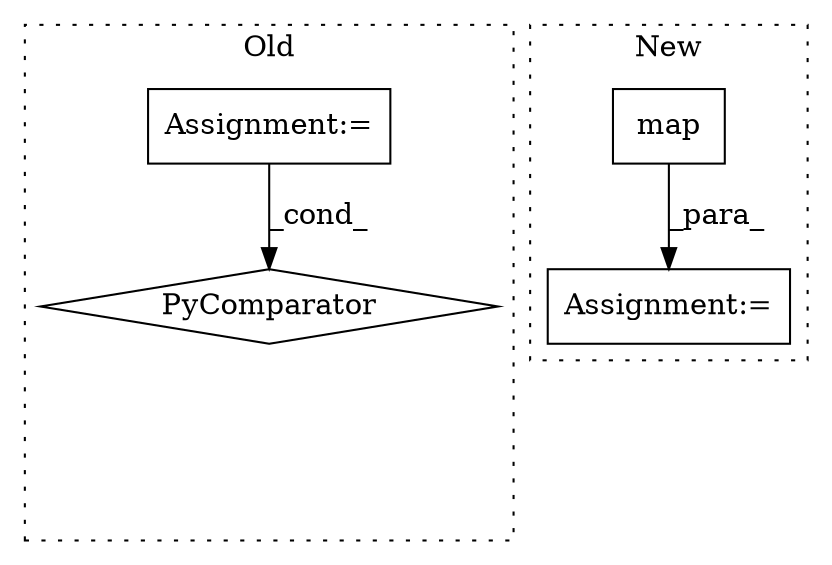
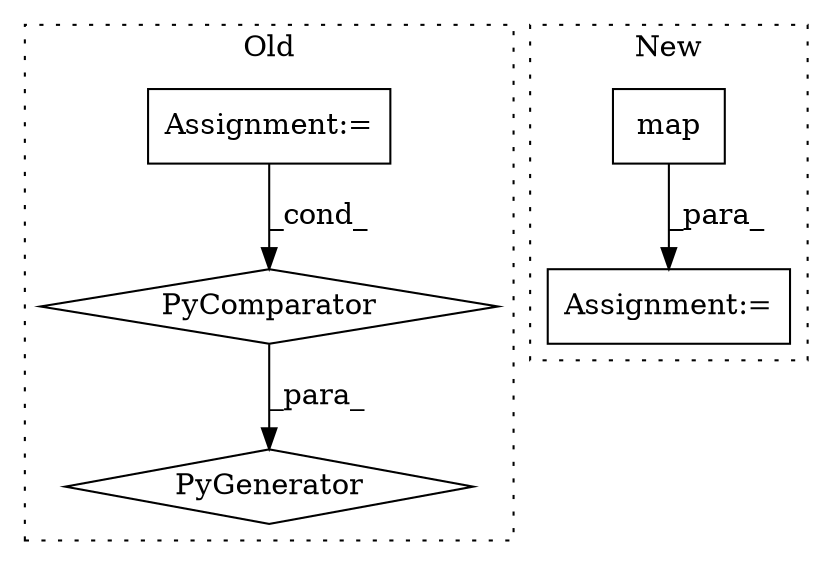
none -> (269, 487)
